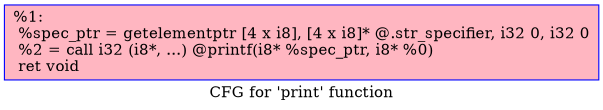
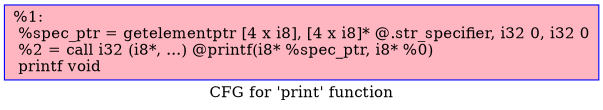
(47, 67) -> (57, 67)
